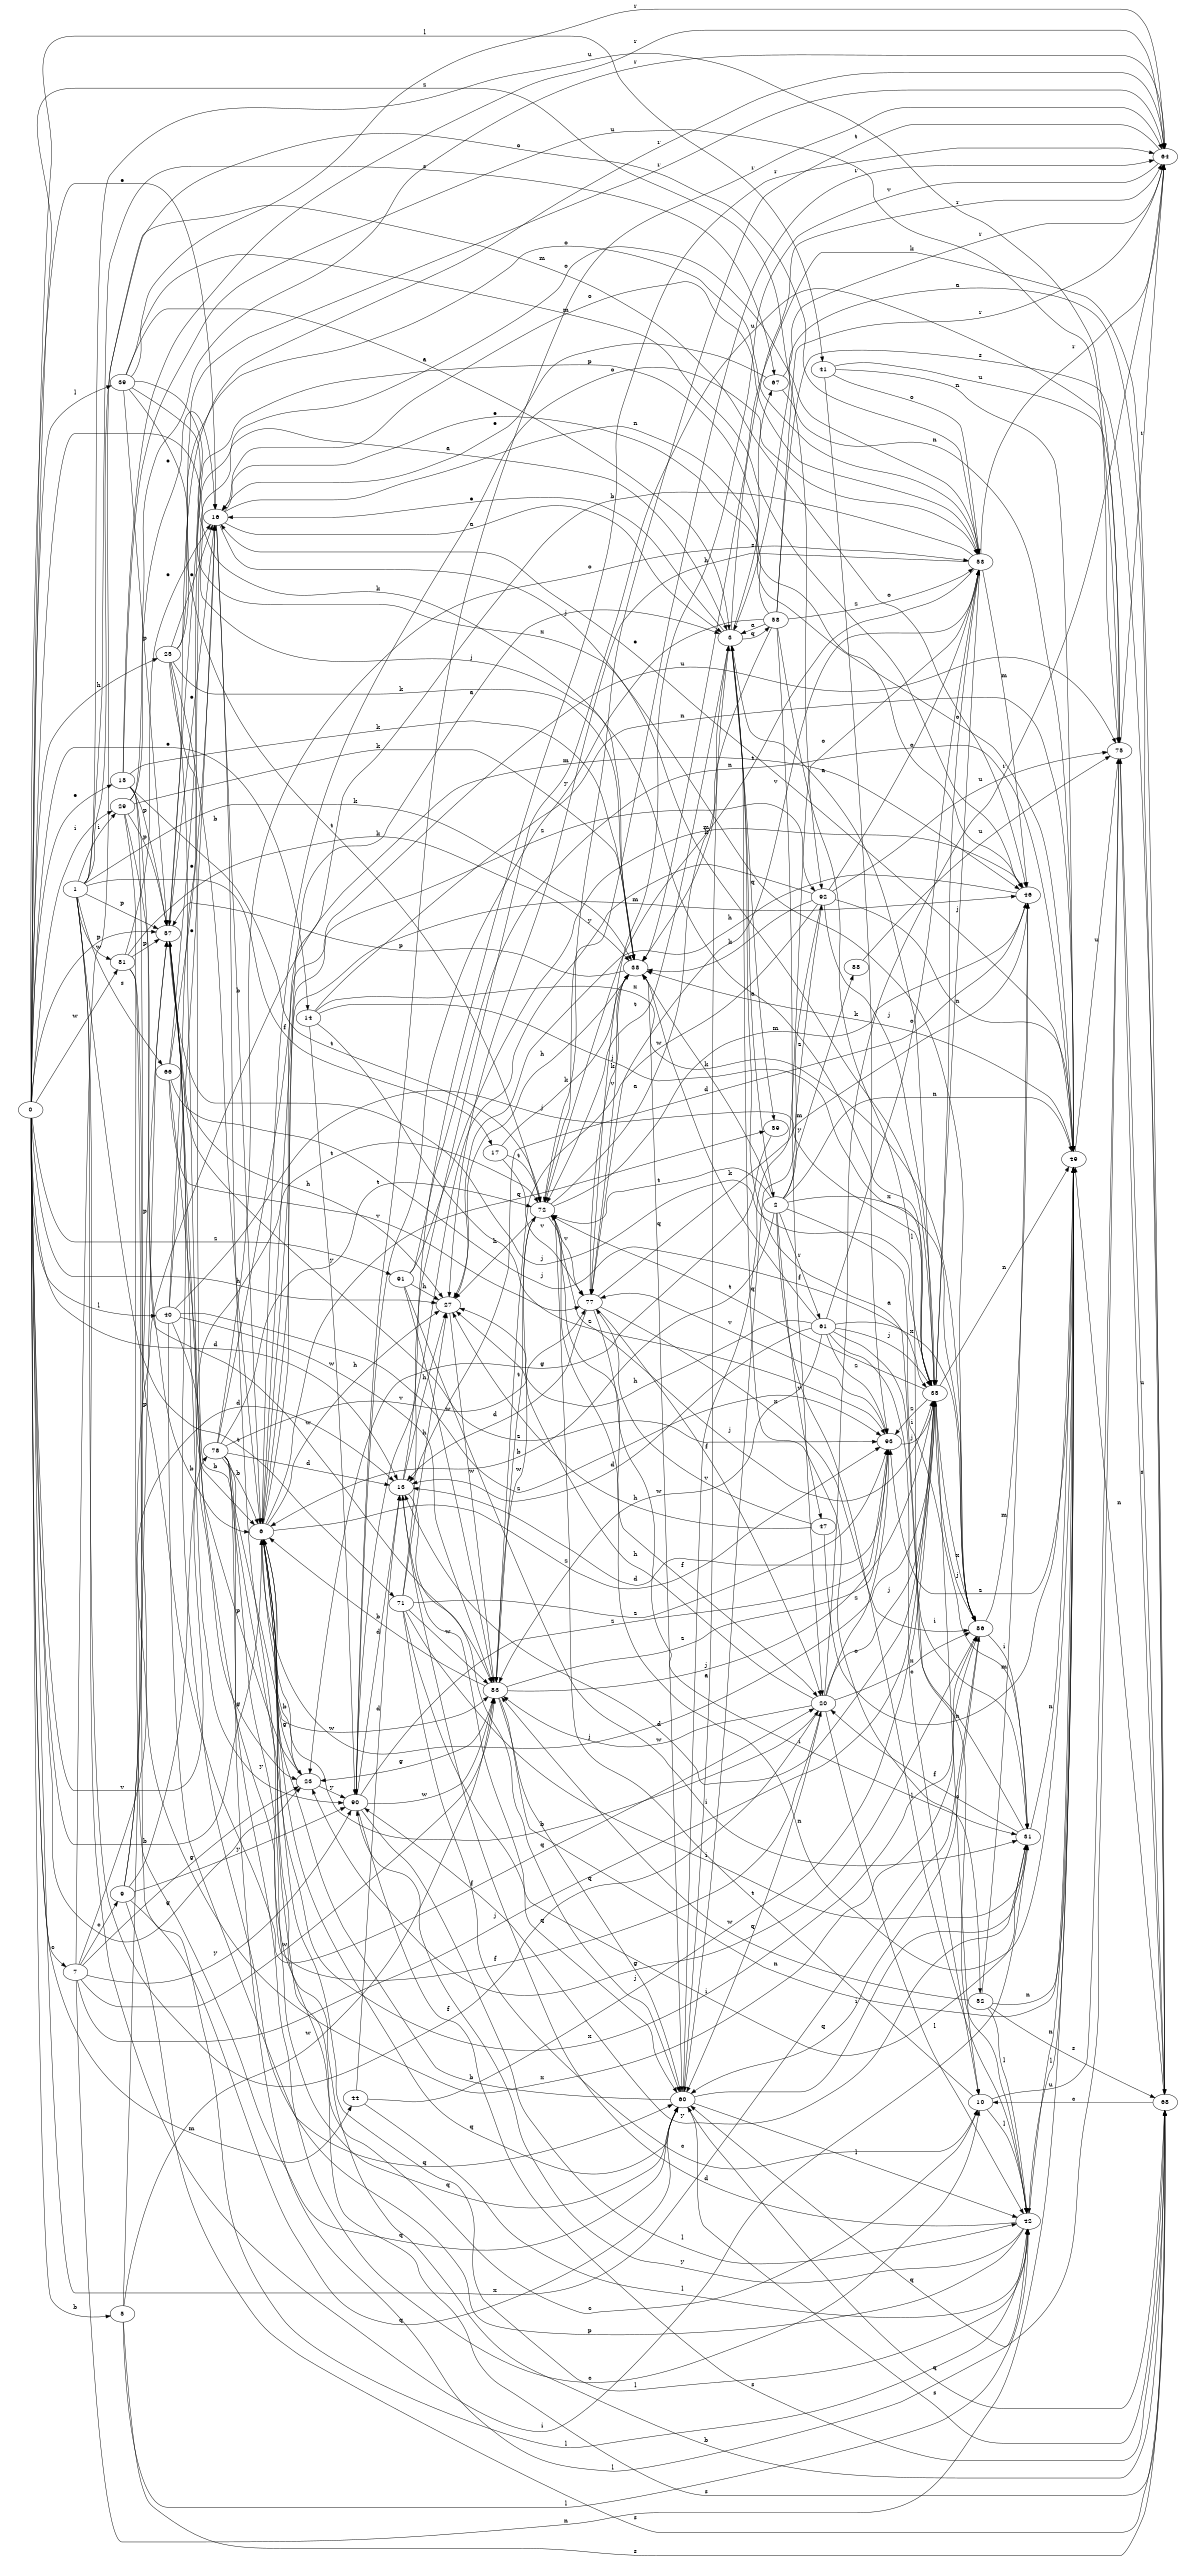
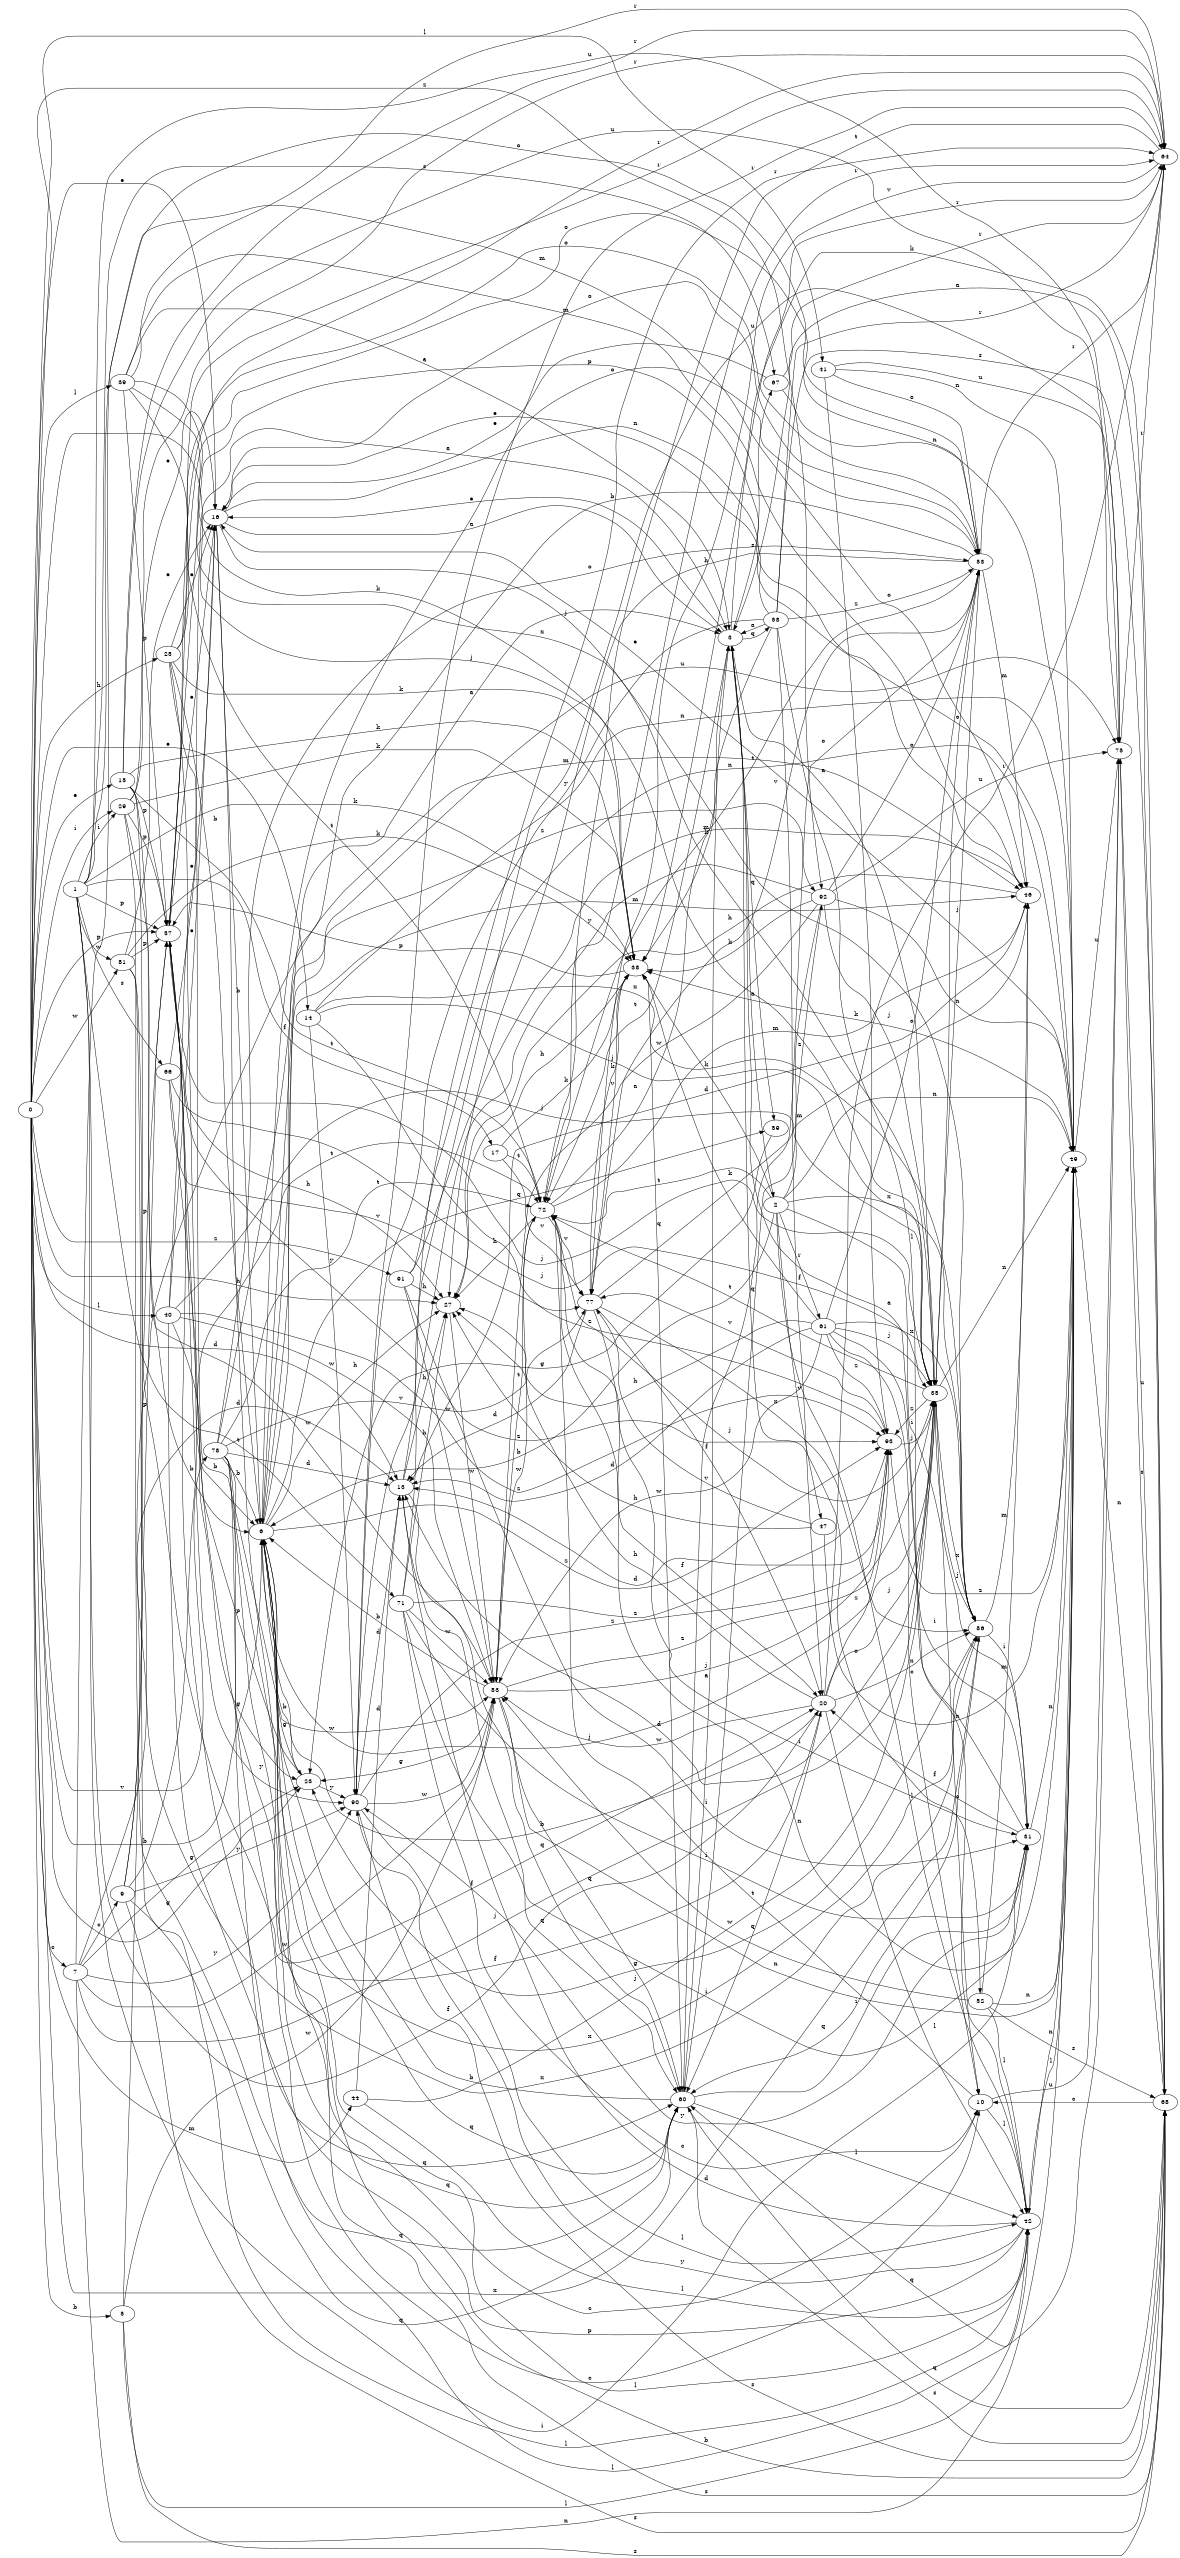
(376, 394) -> (448, 319)
(856, 967) -> none
